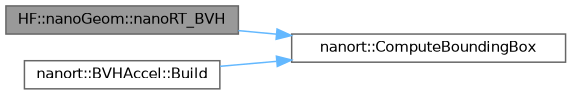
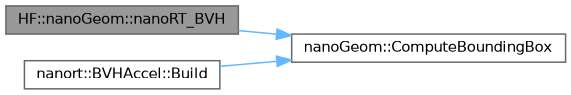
(429, 48) -> (429, 48)
